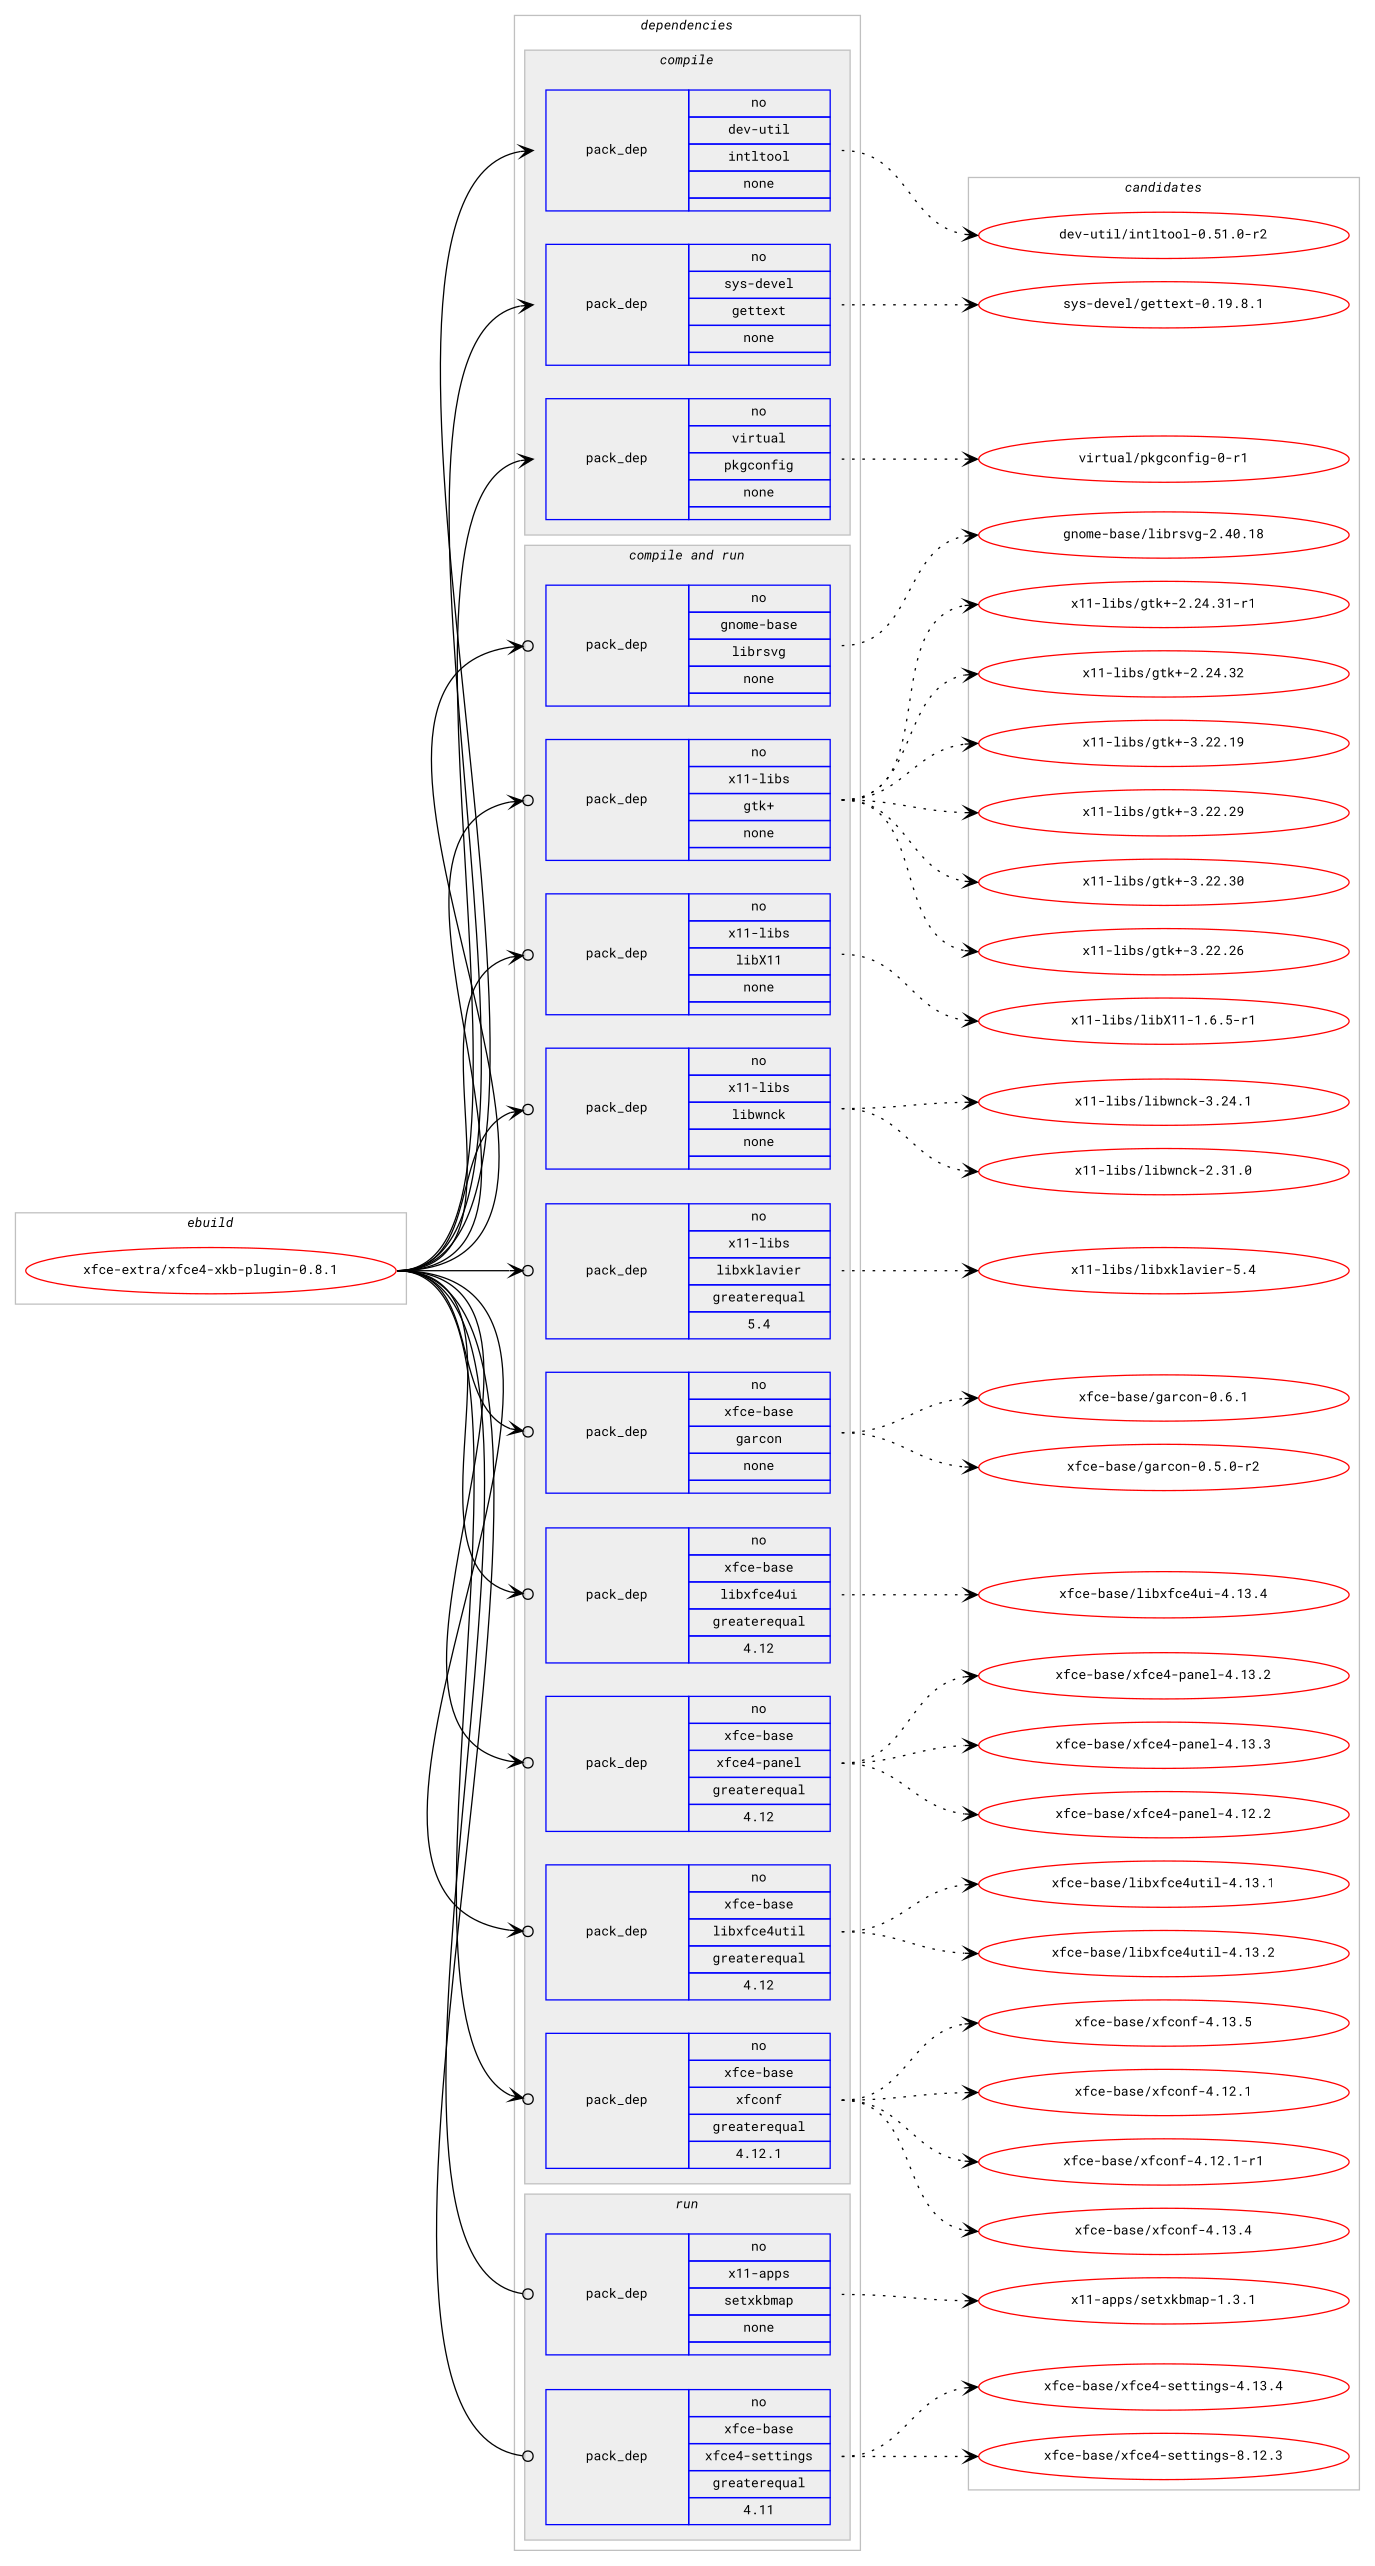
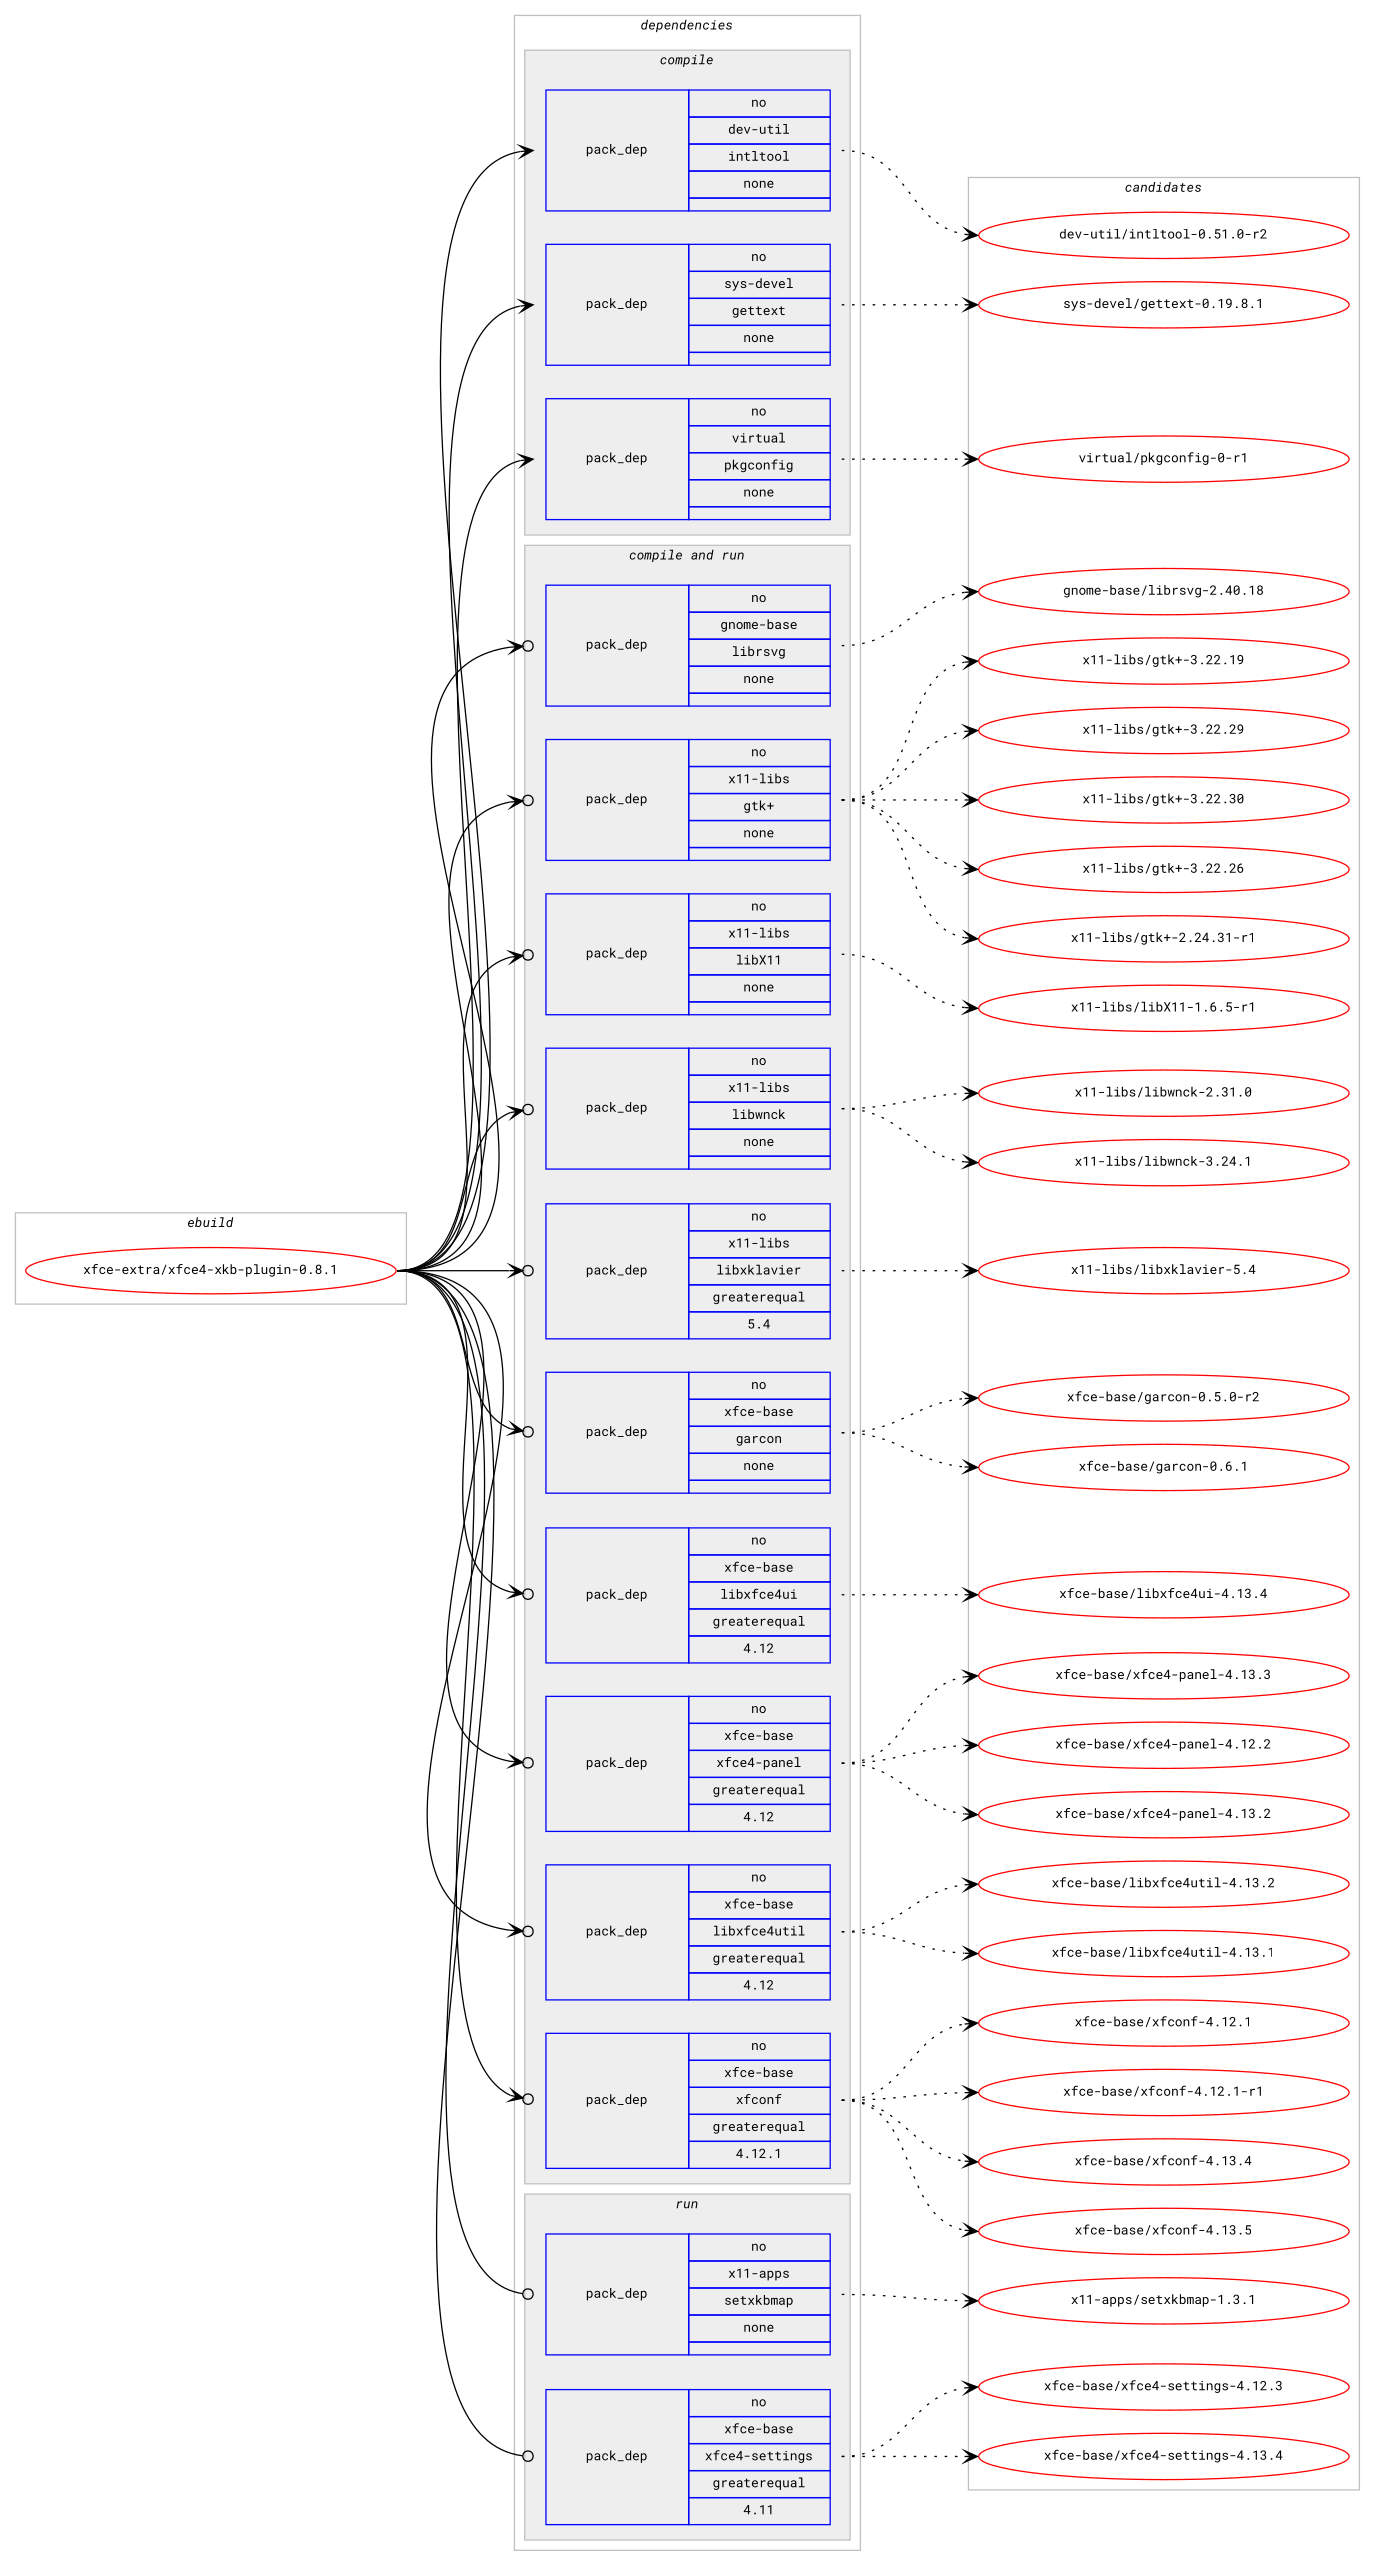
(1164, 674) -> none
(1164, 2456) -> (1164, 2387)
